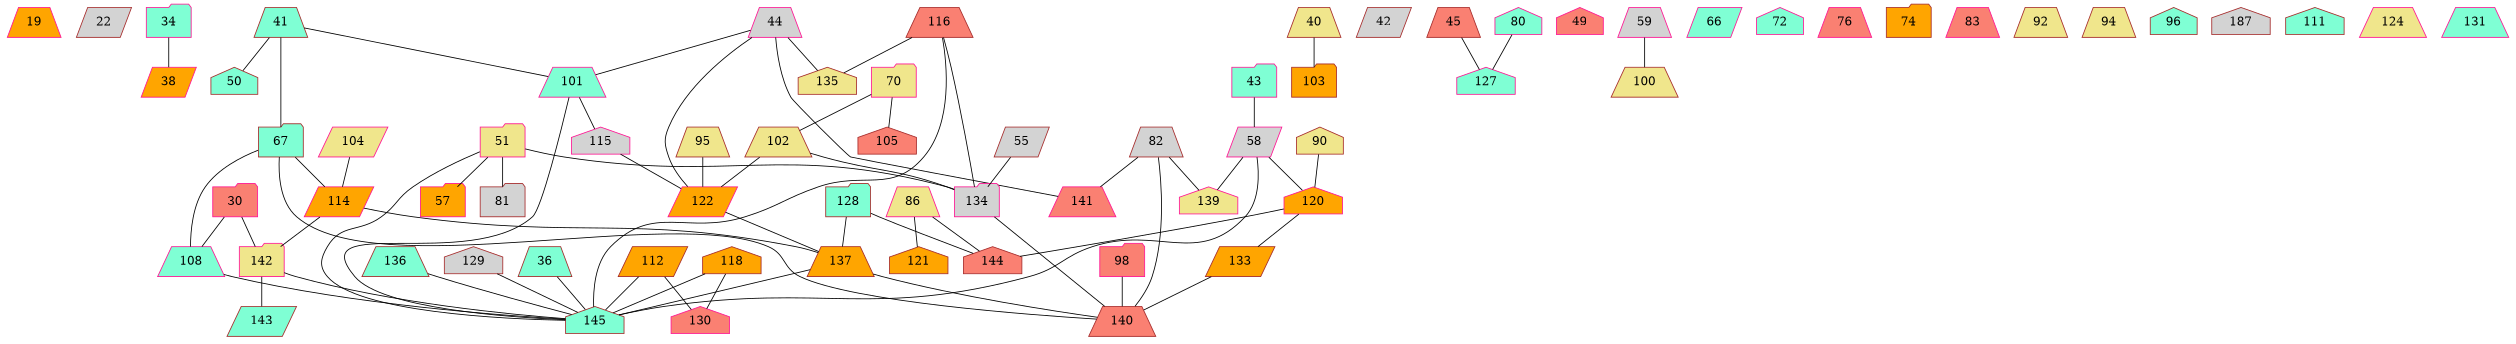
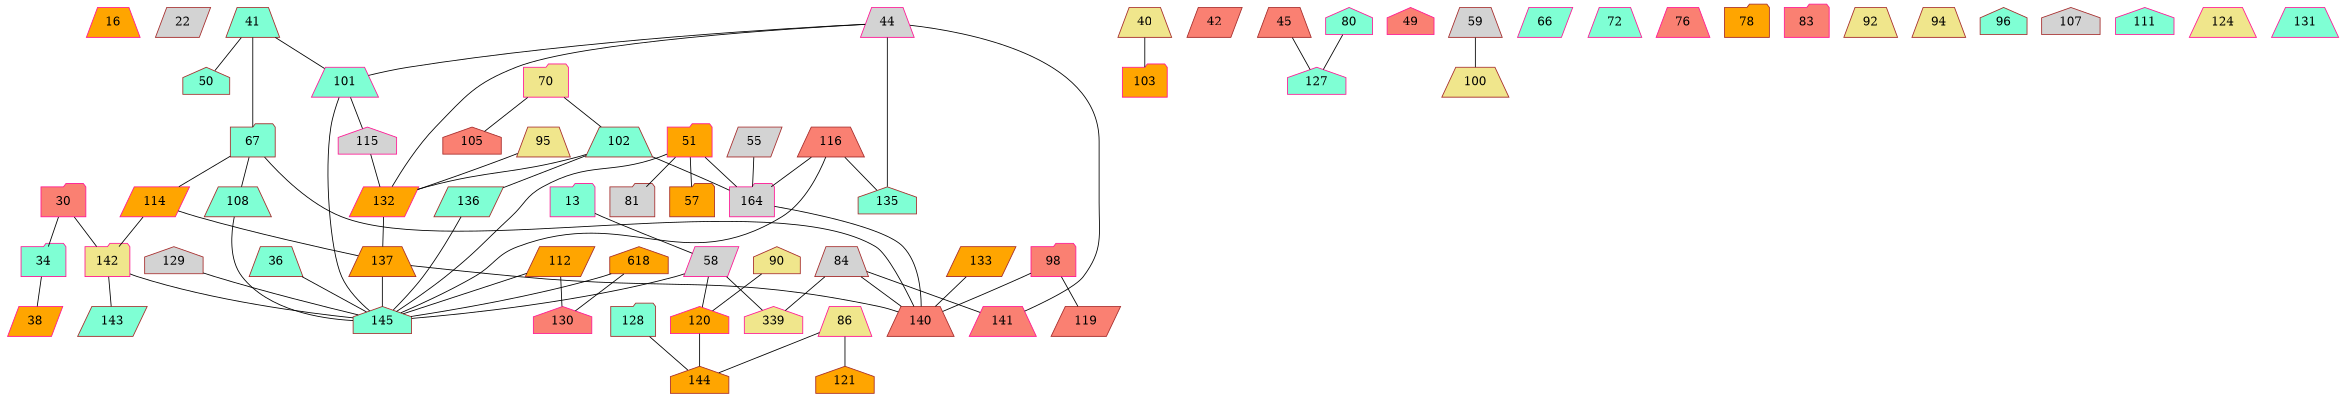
(34, 22) -> (113, 22)
(1384, 22) -> (1215, 22)
(1645, 22) -> (1475, 22)
(1780, 22) -> (1615, 22)
(1909, 22) -> (1747, 22)
(1973, 22) -> (1807, 22)
(2241, 22) -> (2071, 22)
(2315, 22) -> (2145, 22)
(827, 82) -> (887, 202)
(1254, 82) -> (573, 202)
(1314, 82) -> (1145, 82)
(353, 142) -> none
(503, 142) -> (690, 142)
(778, 142) -> (619, 142)
(1156, 142) -> (842, 262)
none -> (545, 172)
(443, 202) -> (692, 202)
(703, 202) -> (384, 202)
(977, 202) -> (752, 202)
(1209, 202) -> (774, 321)
(1278, 230) -> none
(213, 232) -> (53, 232)
(844, 232) -> none
(191, 262) -> (238, 202)
(395, 262) -> (469, 202)
(732, 262) -> (639, 262)
(993, 262) -> (700, 381)
none -> (1086, 321)
